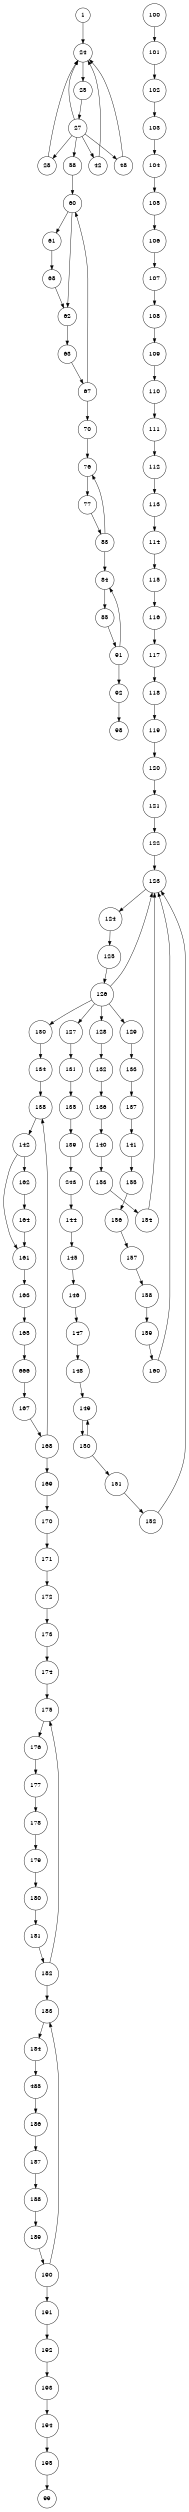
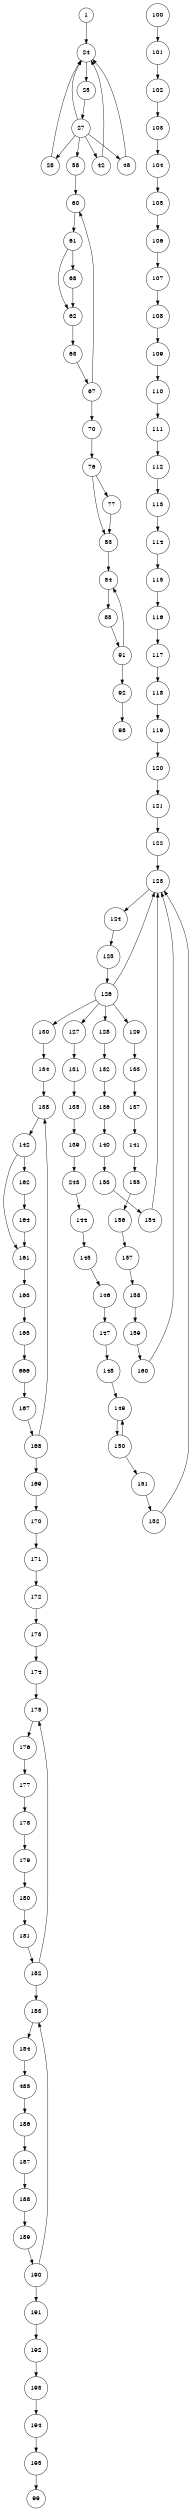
(70, 258) -> (58, 277)
(103, 505) -> (96, 504)
